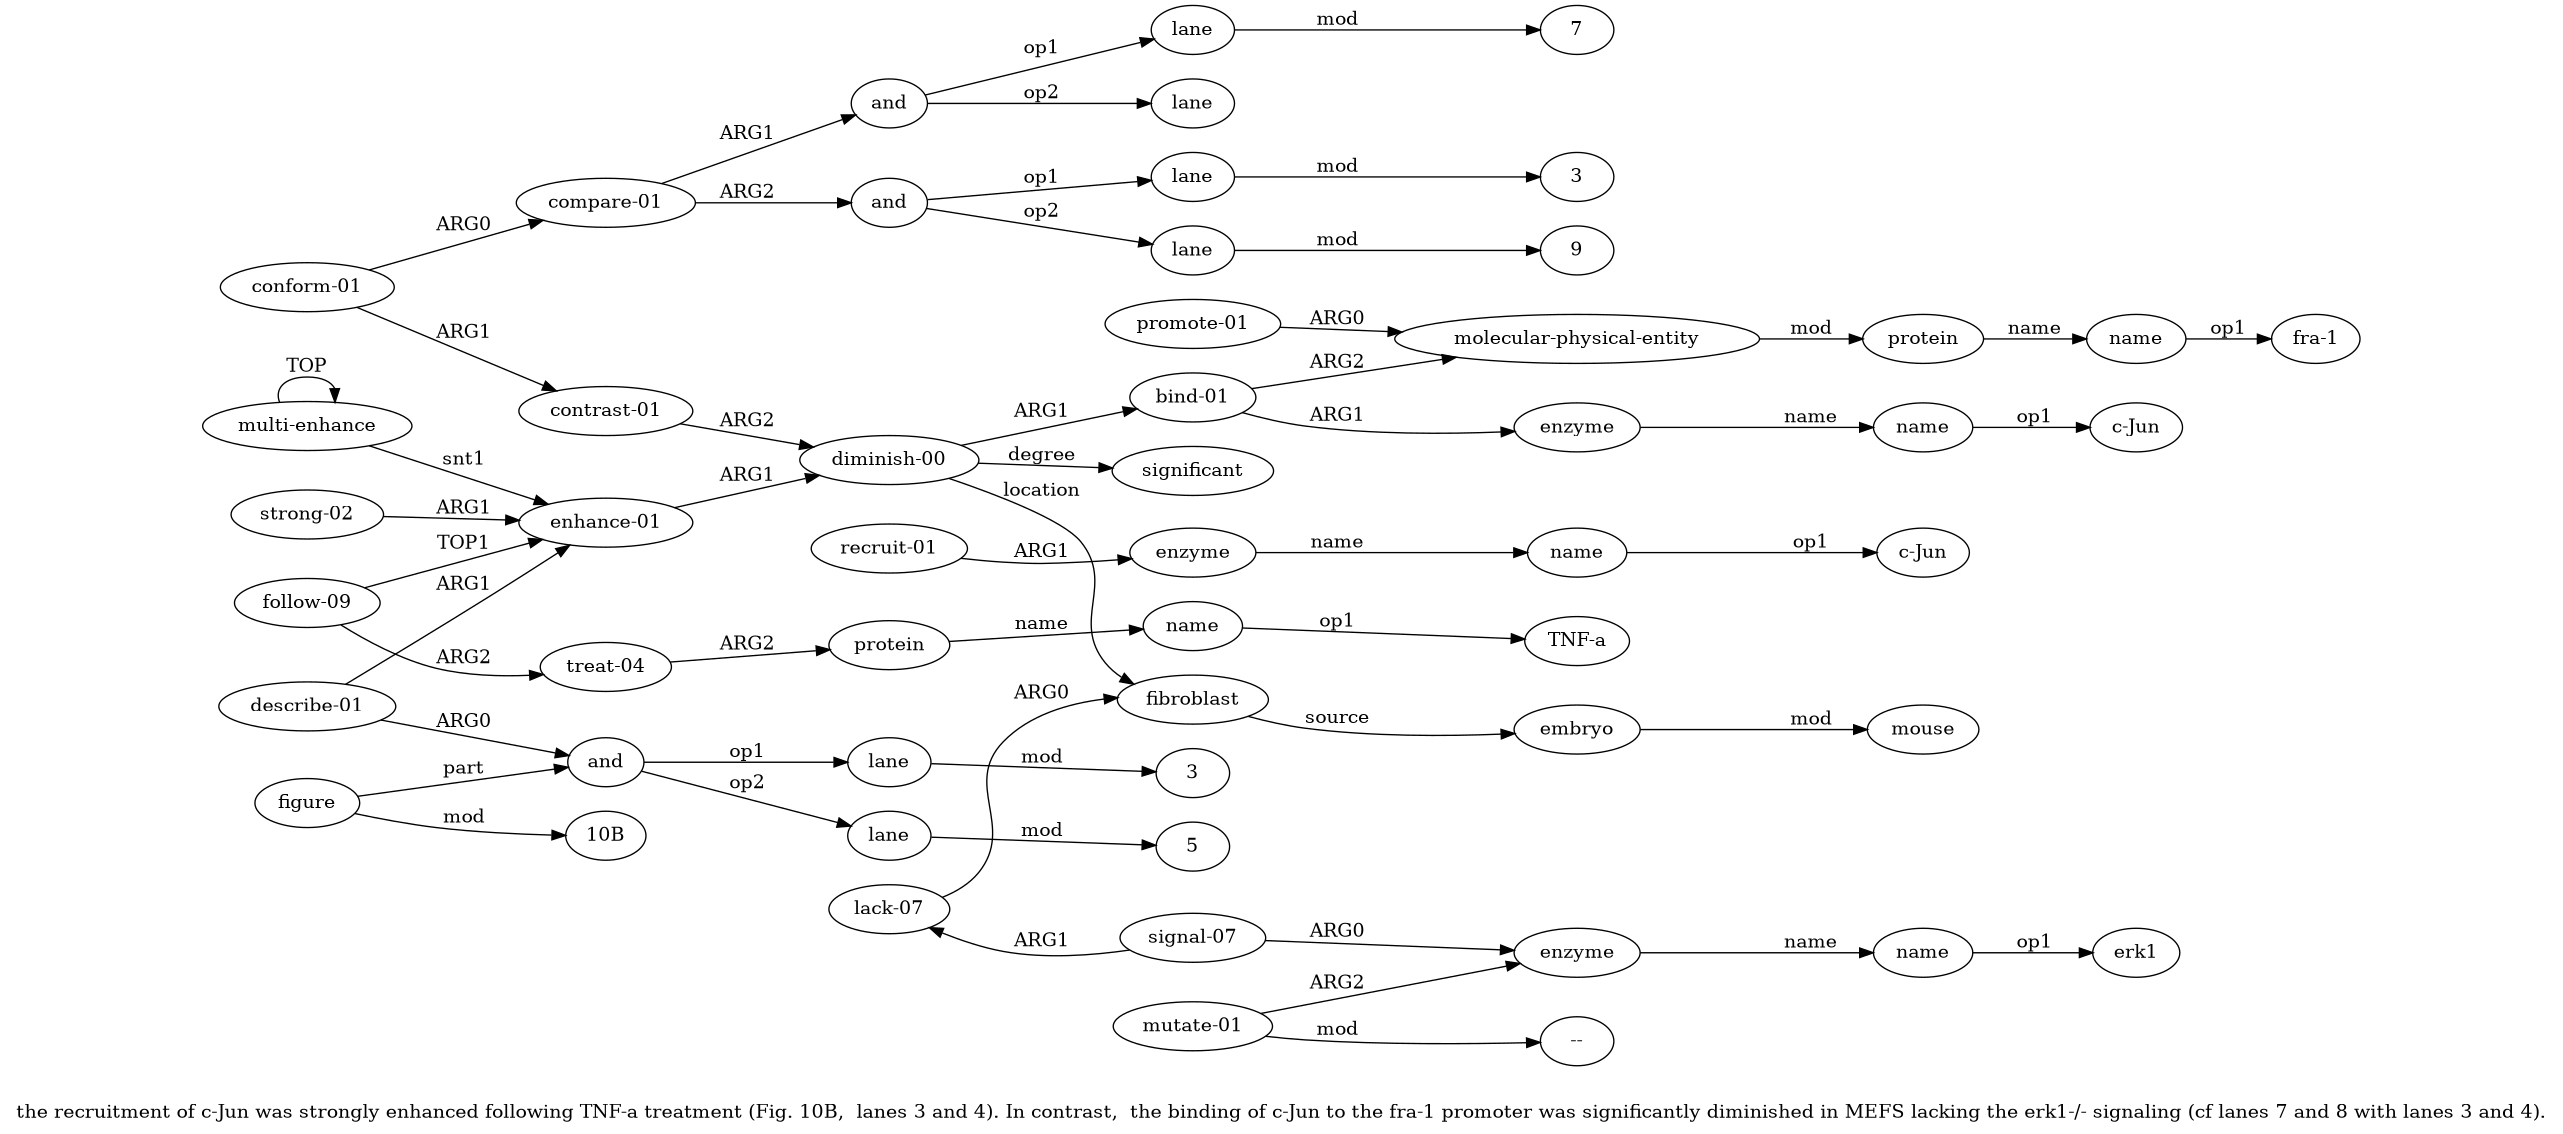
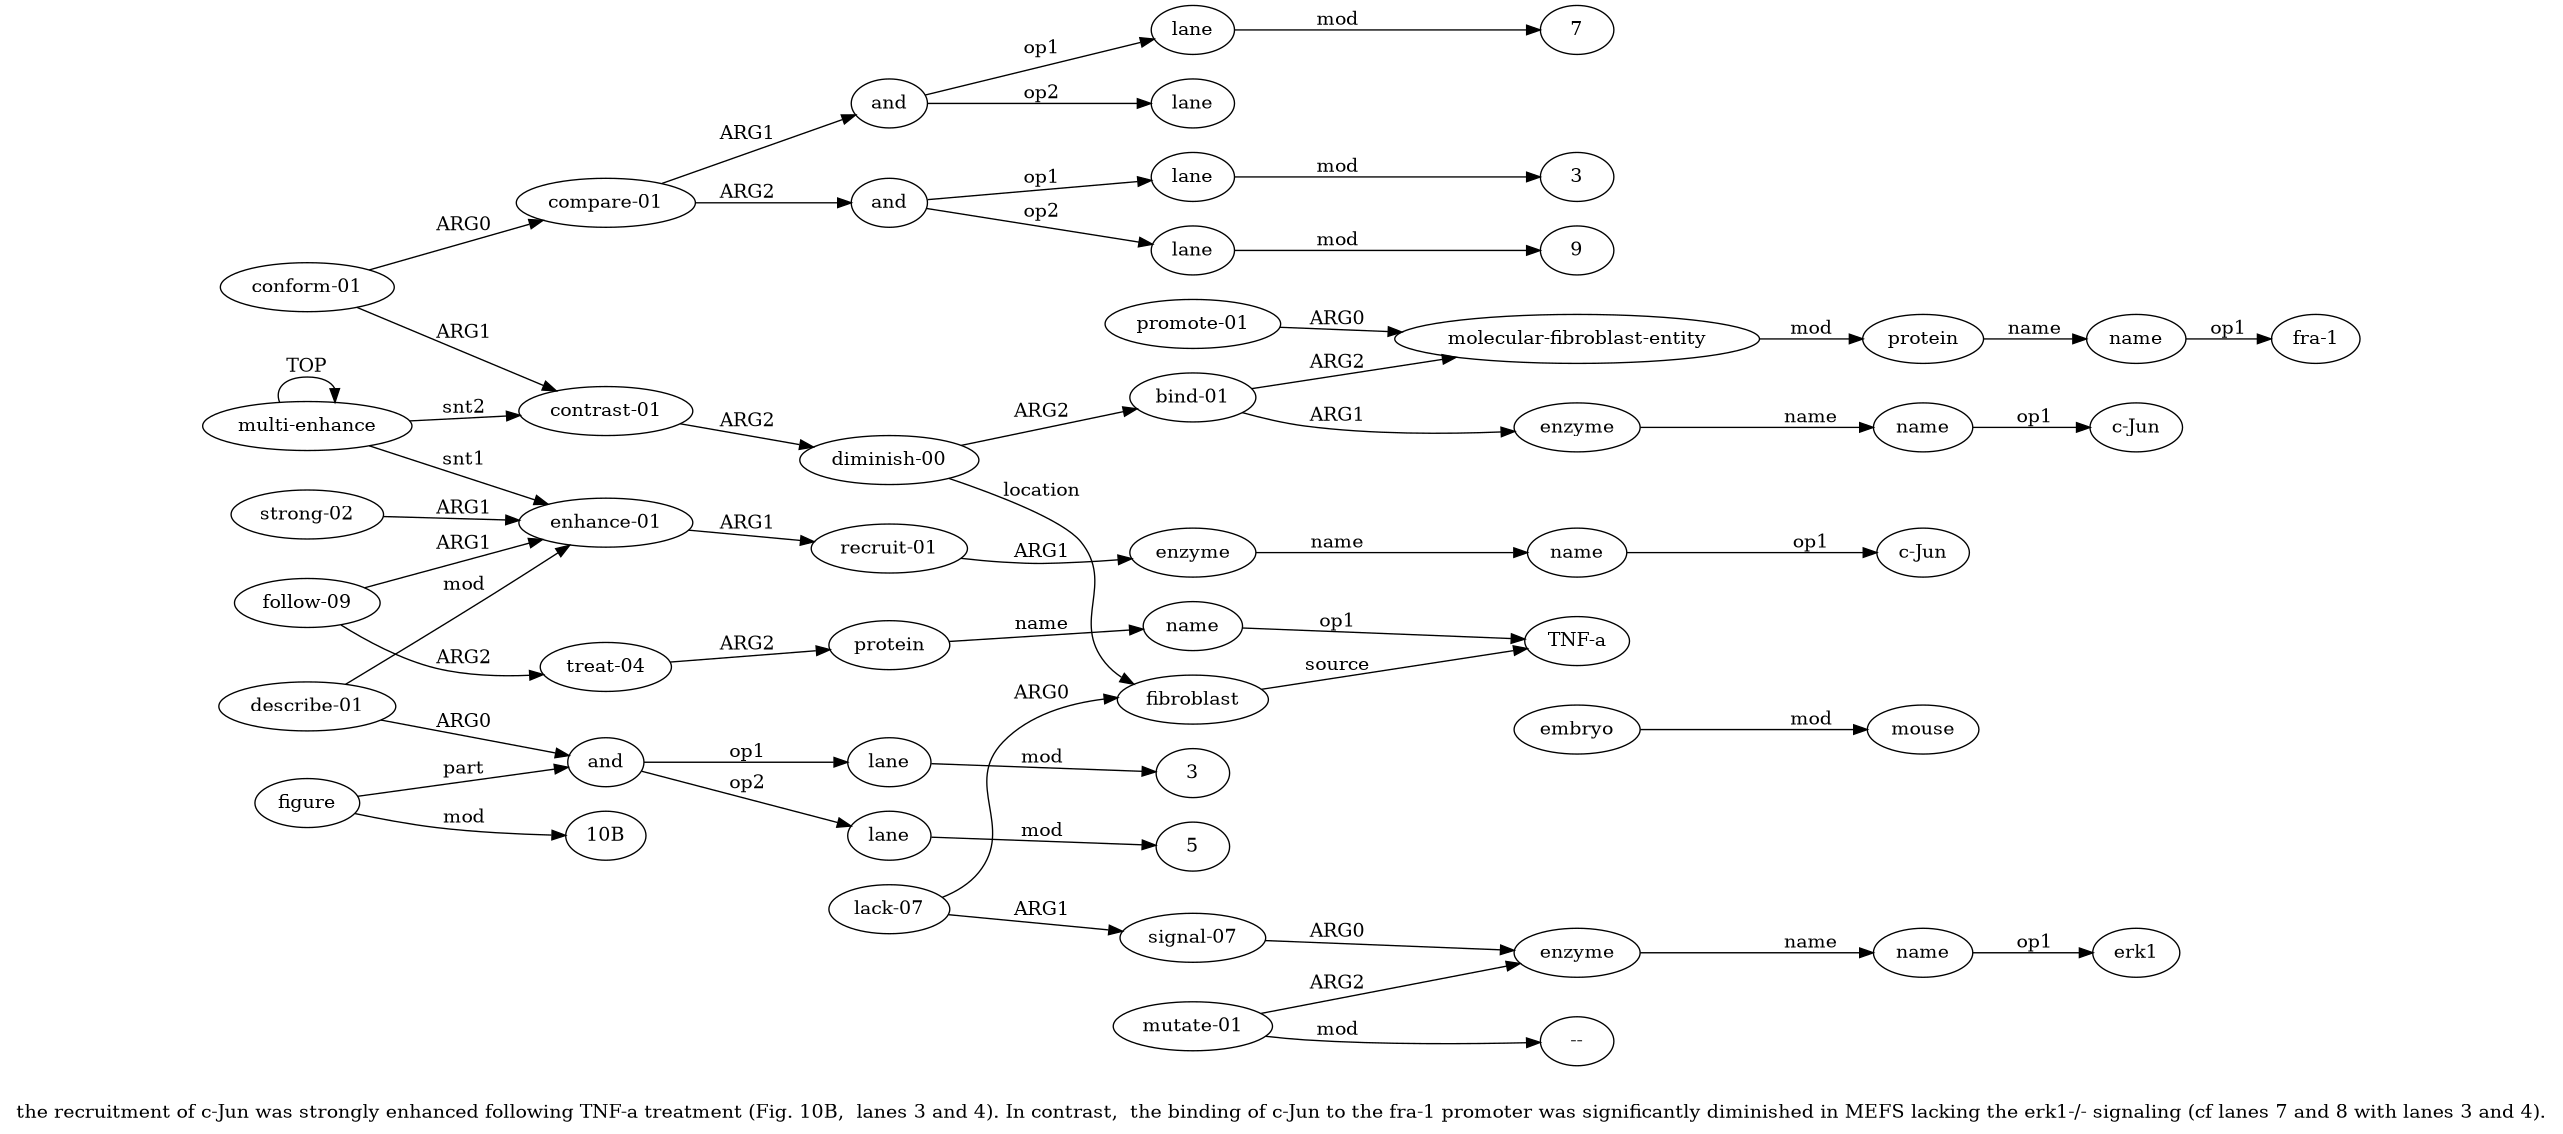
(1577, 339) -> (1577, 339)
(1042, 412) -> (1042, 412)
none -> (458, 418)
(1193, 471) -> none
(740, 493) -> (744, 535)
(464, 544) -> (464, 544)
(464, 585) -> (464, 585)
(1374, 734) -> (1388, 670)
(1035, 955) -> (1028, 922)
